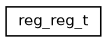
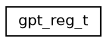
(53, 21) -> (53, 21)
